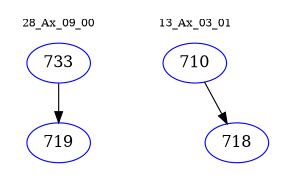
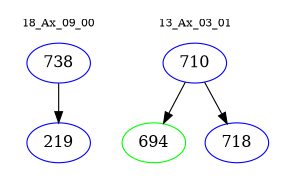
(59, 24) -> (59, 24)
(59, 63) -> (59, 63)
(59, 143) -> (59, 143)
none -> (154, 143)
